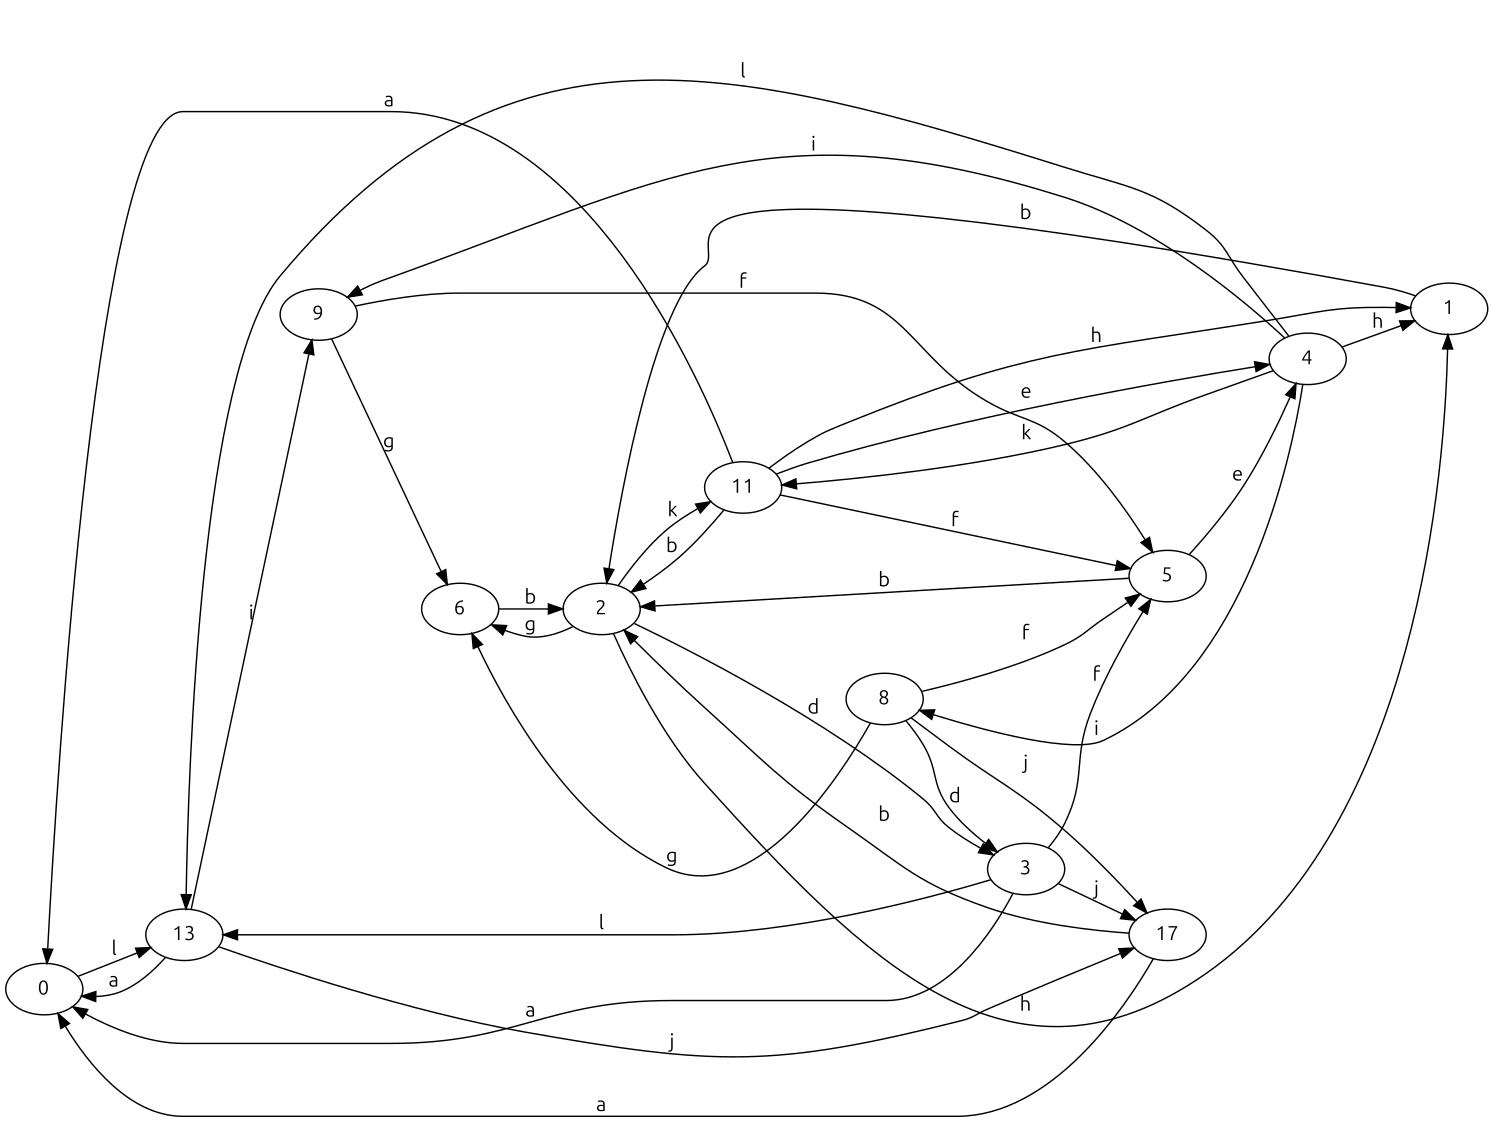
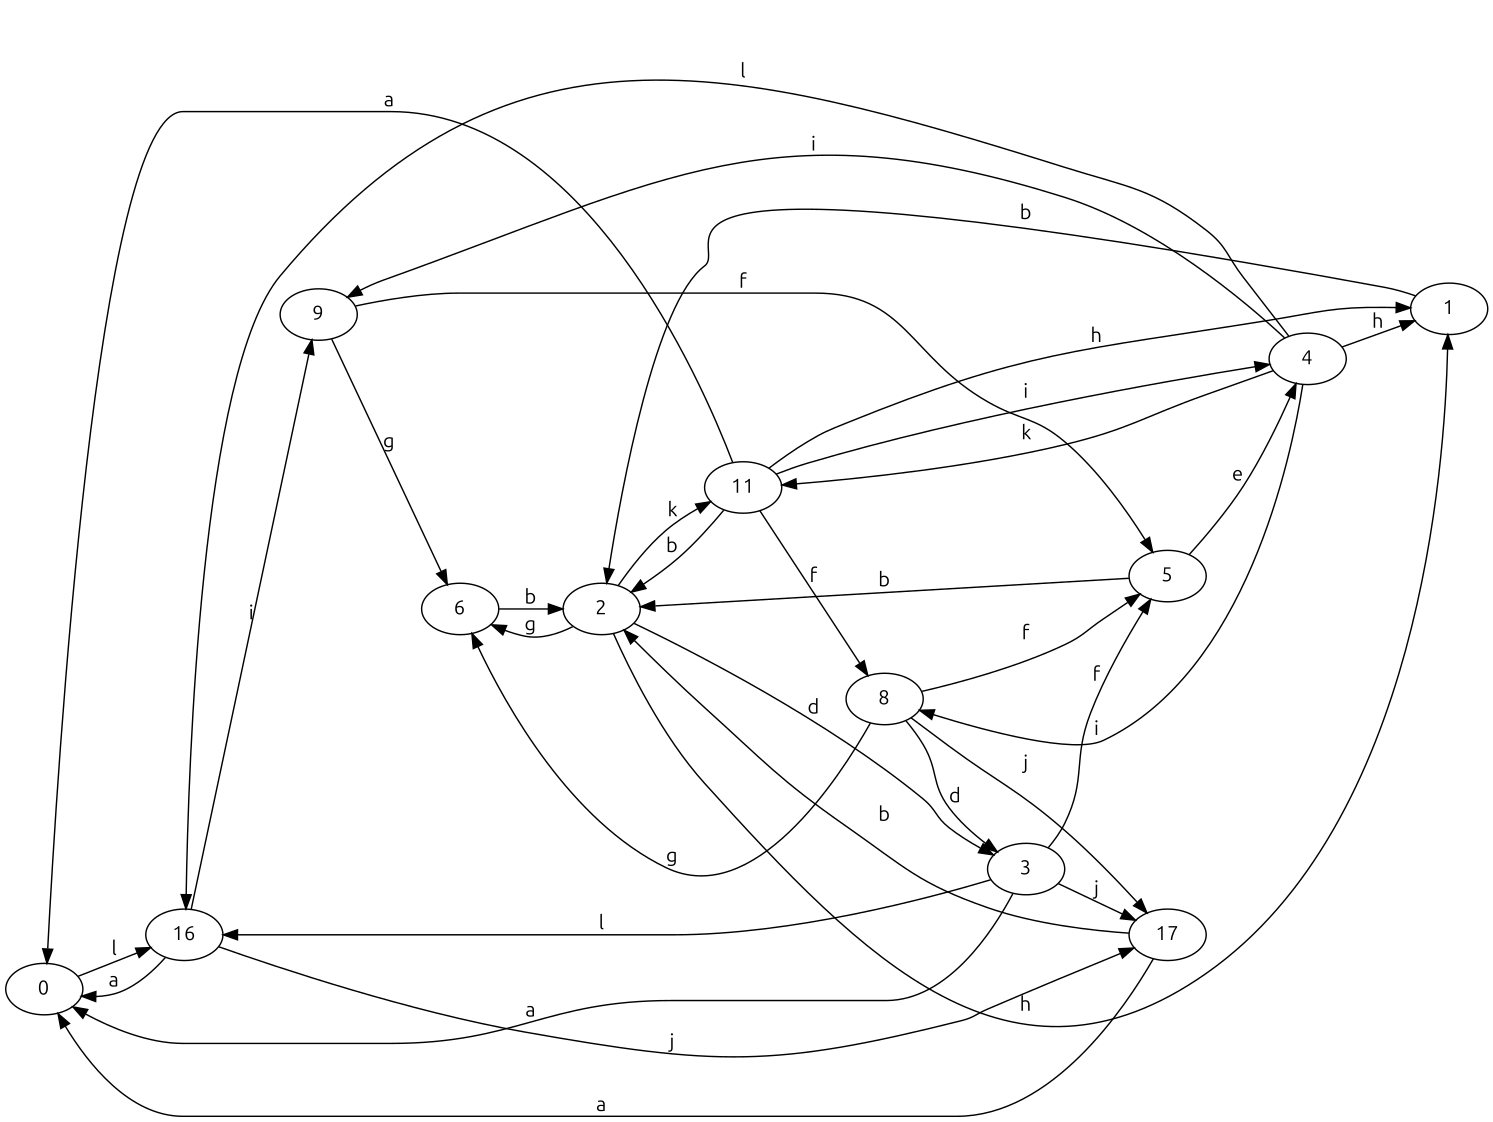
(1026, 392) -> (1026, 392)
(948, 530) -> (810, 587)
(184, 935) -> (184, 935)
